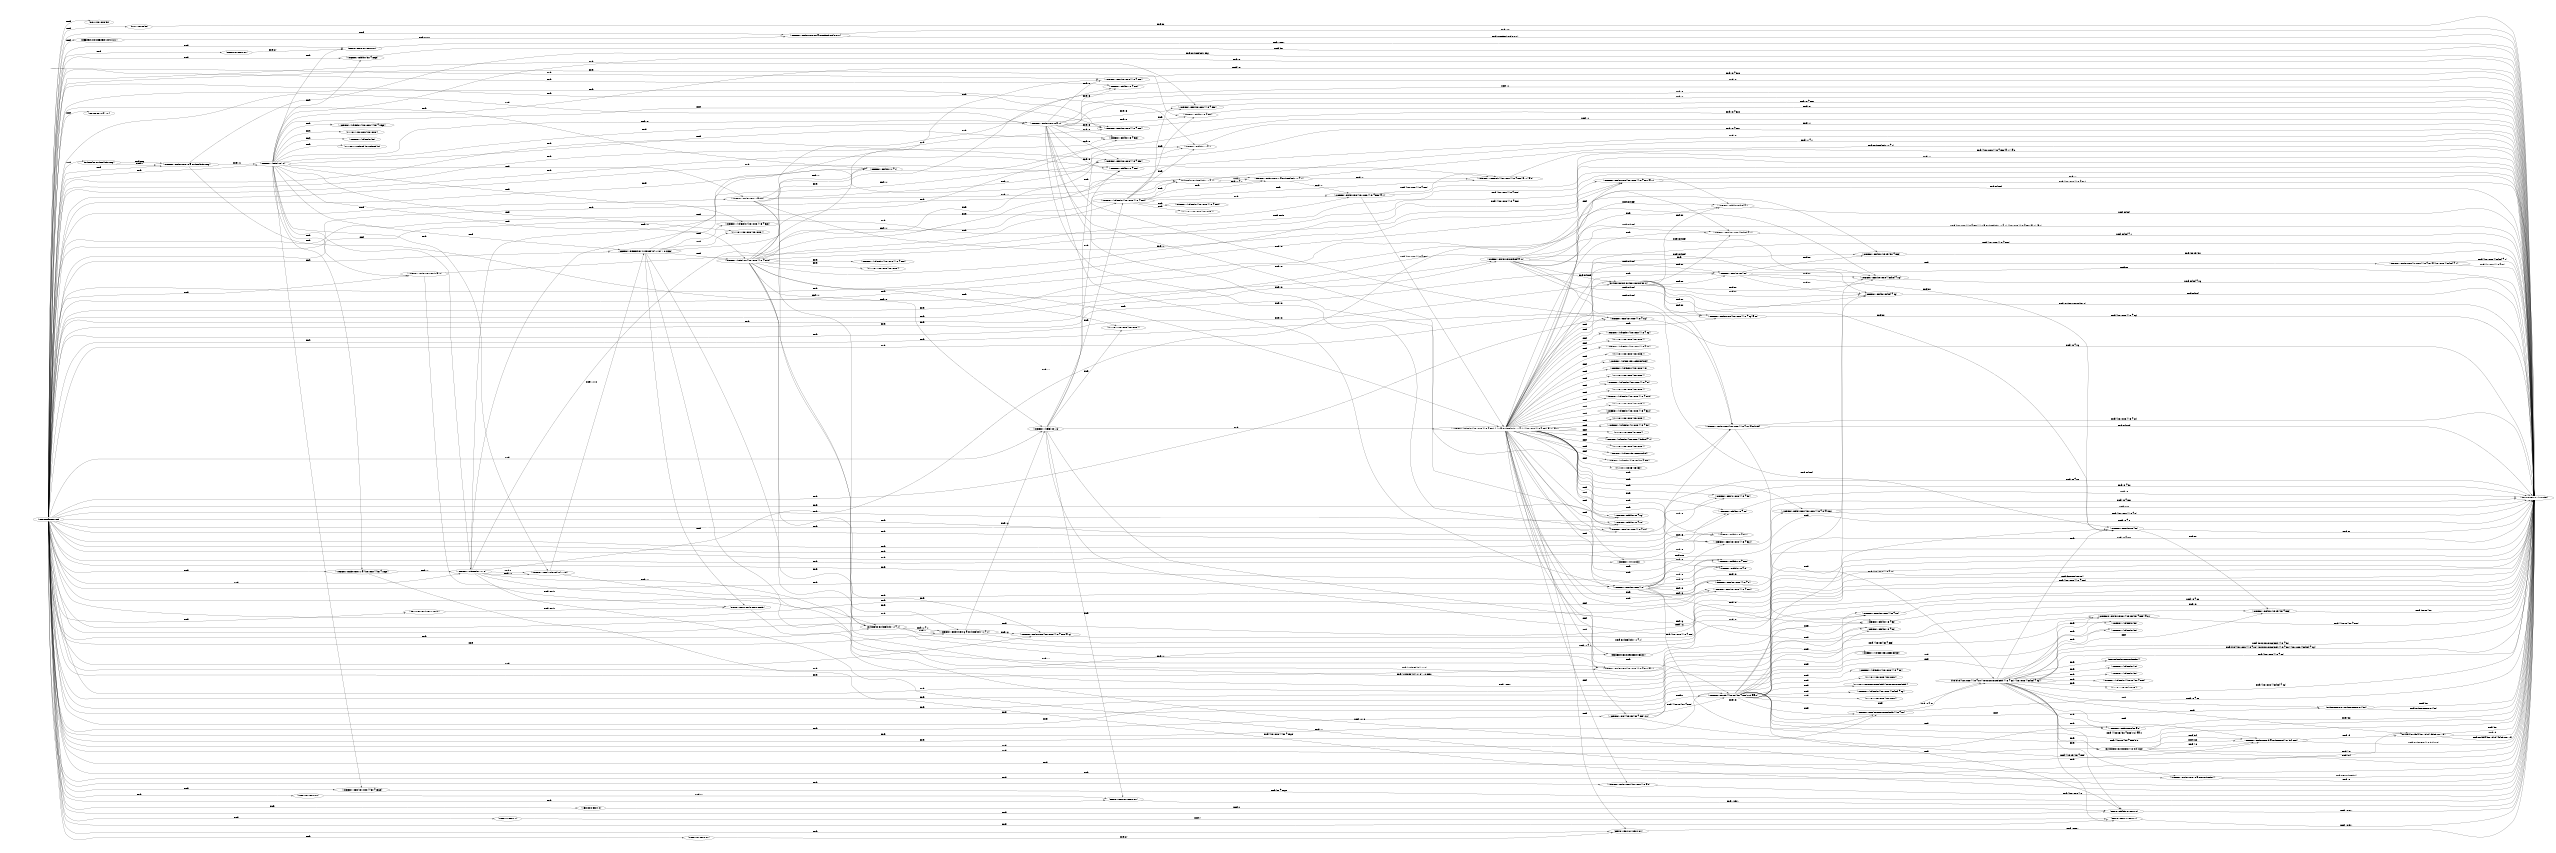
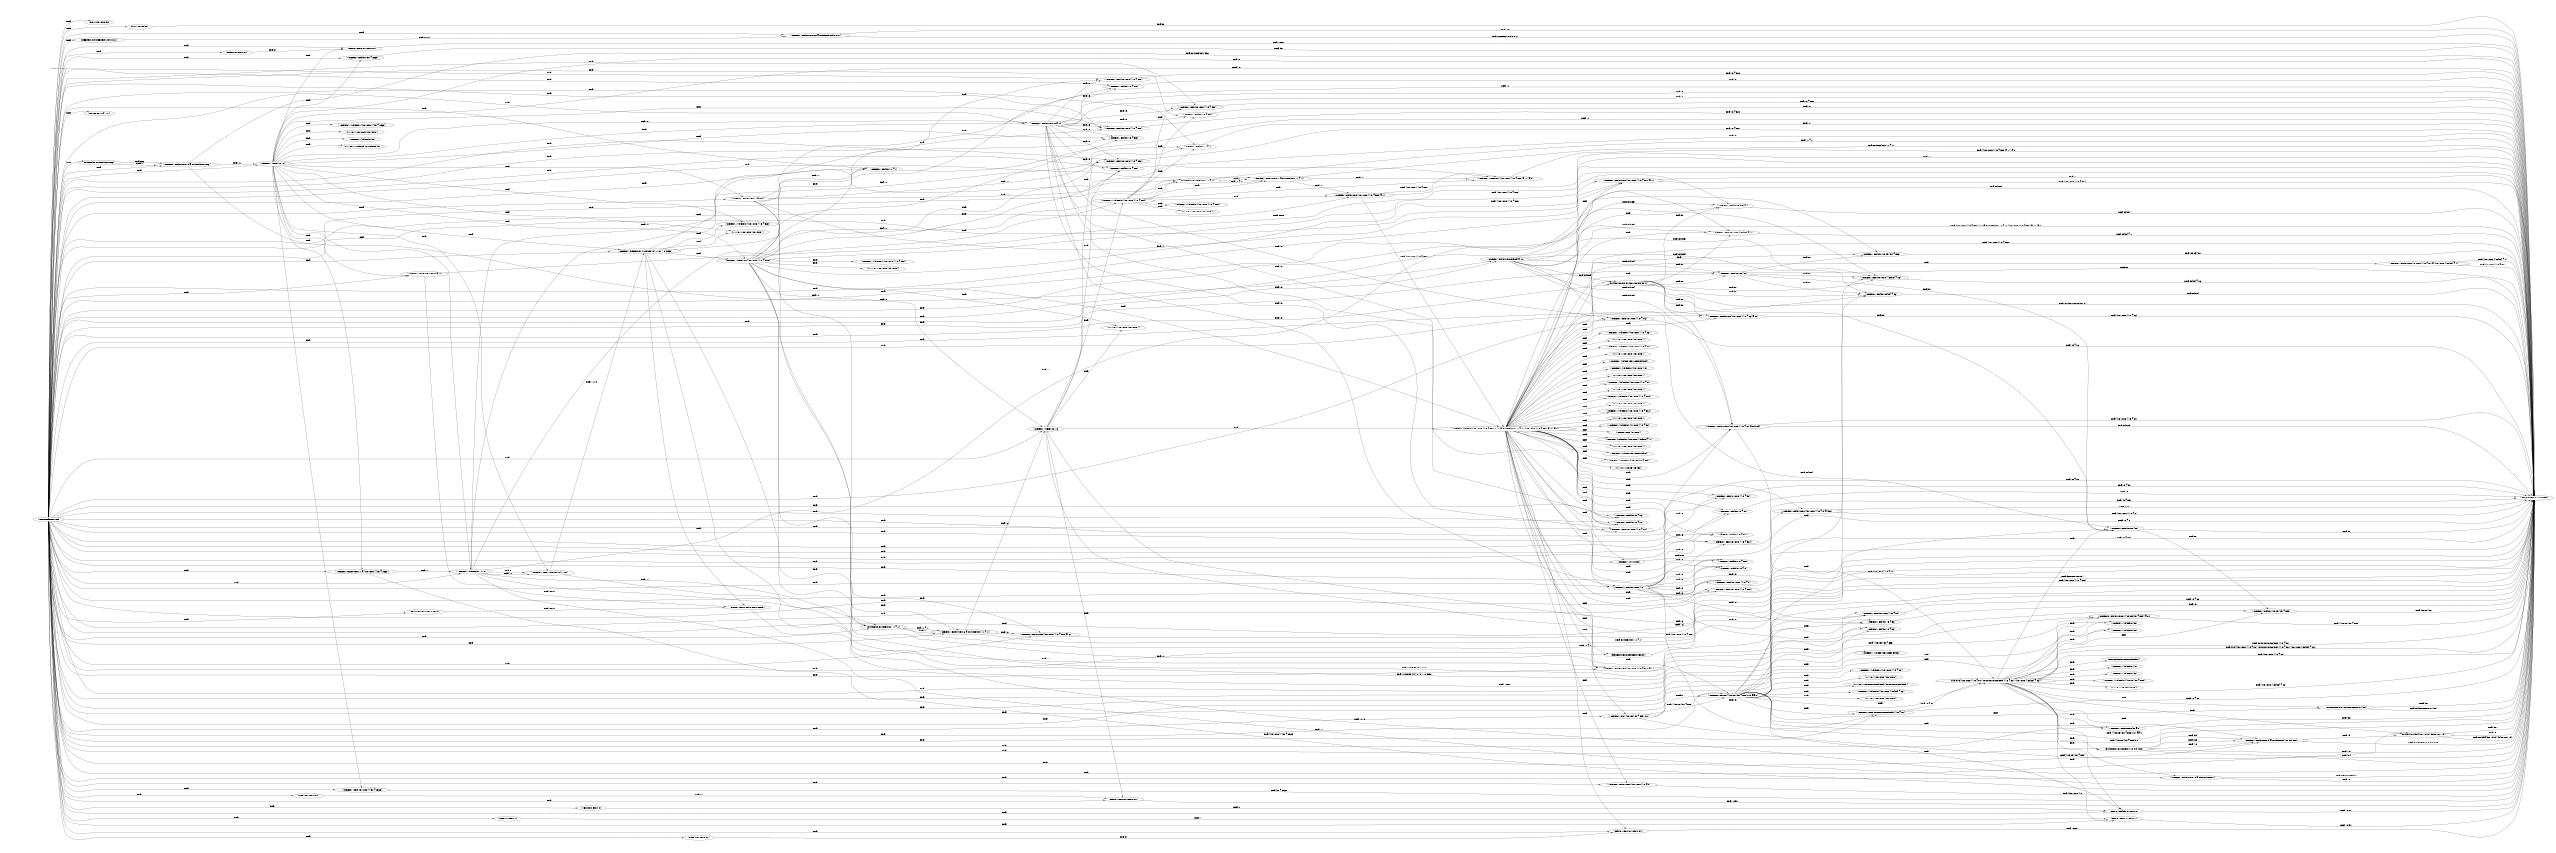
(1628, 432) -> (1628, 432)
